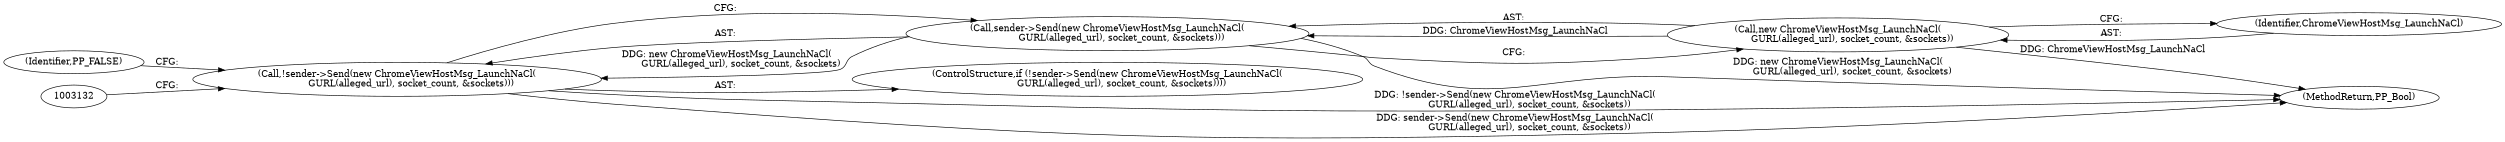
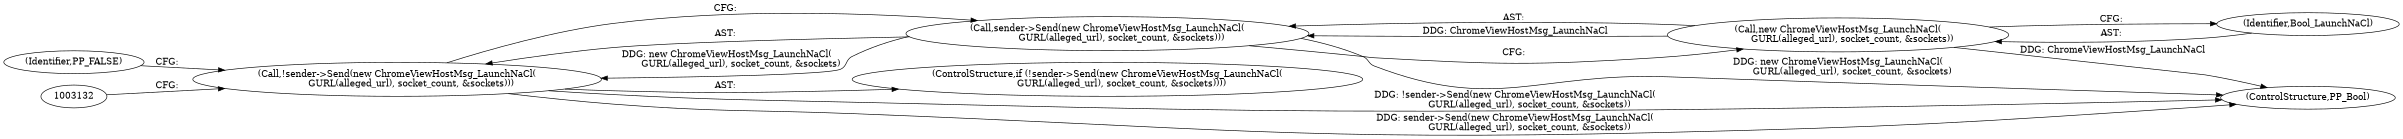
(2359, 24) -> (2308, 24)
(2359, 98) -> (2308, 98)
